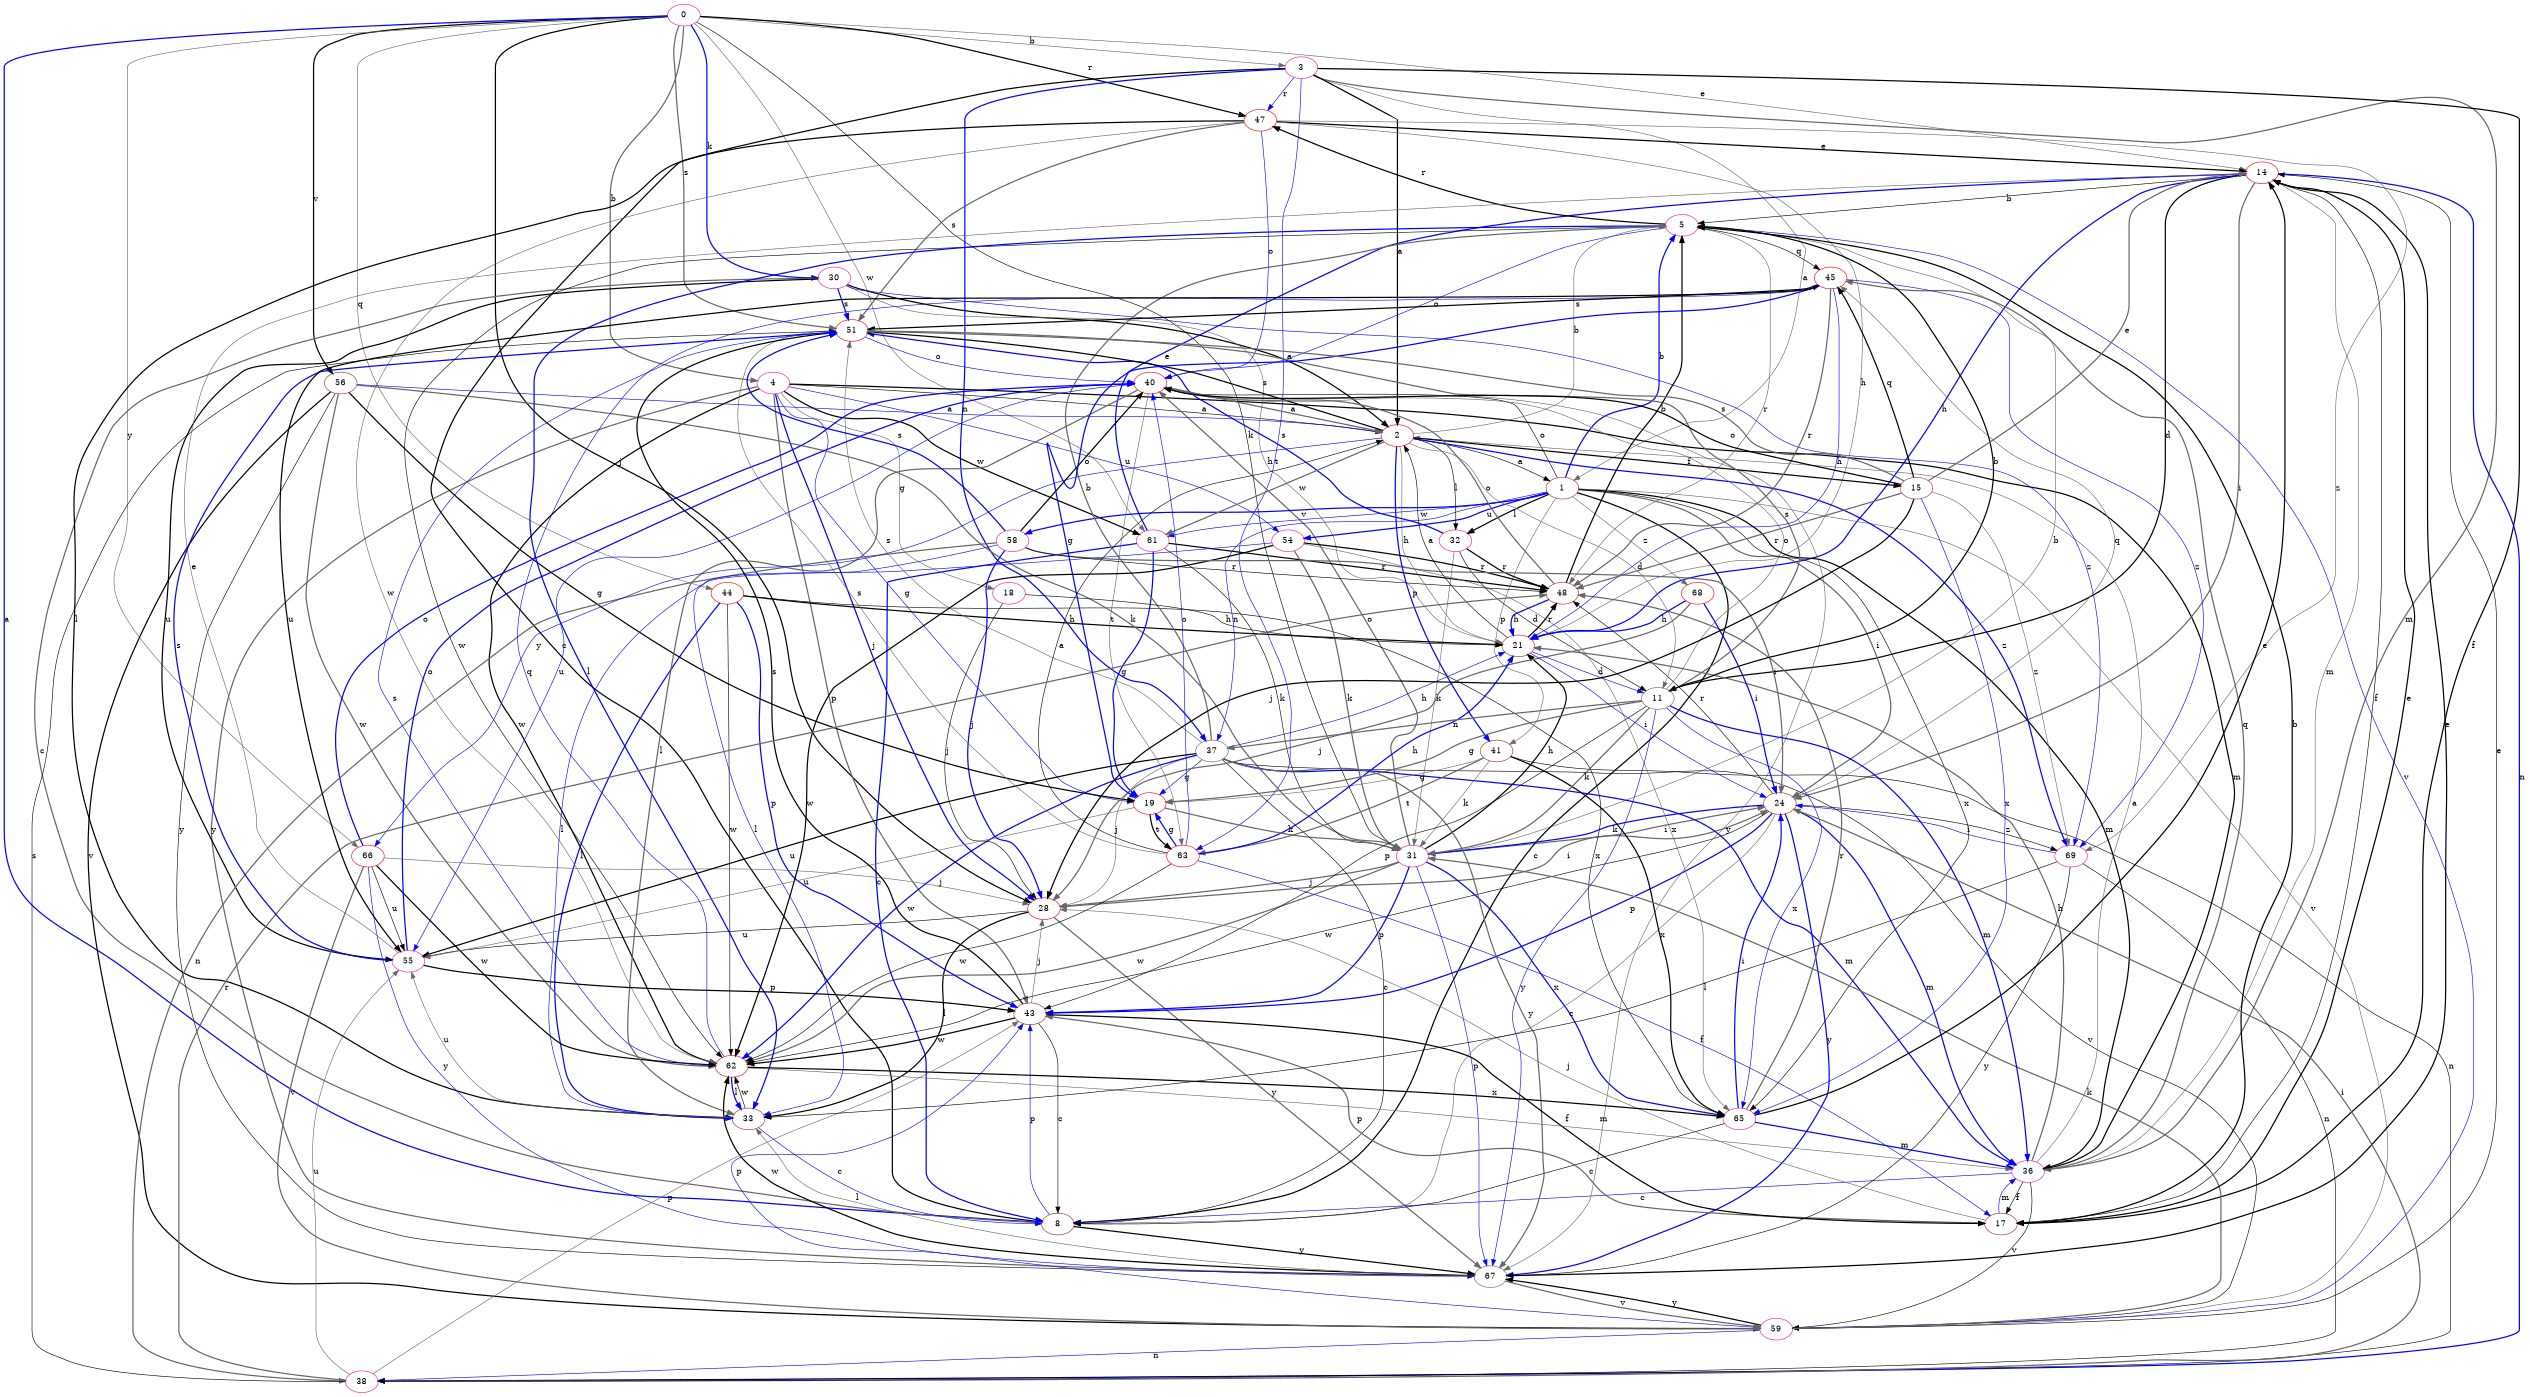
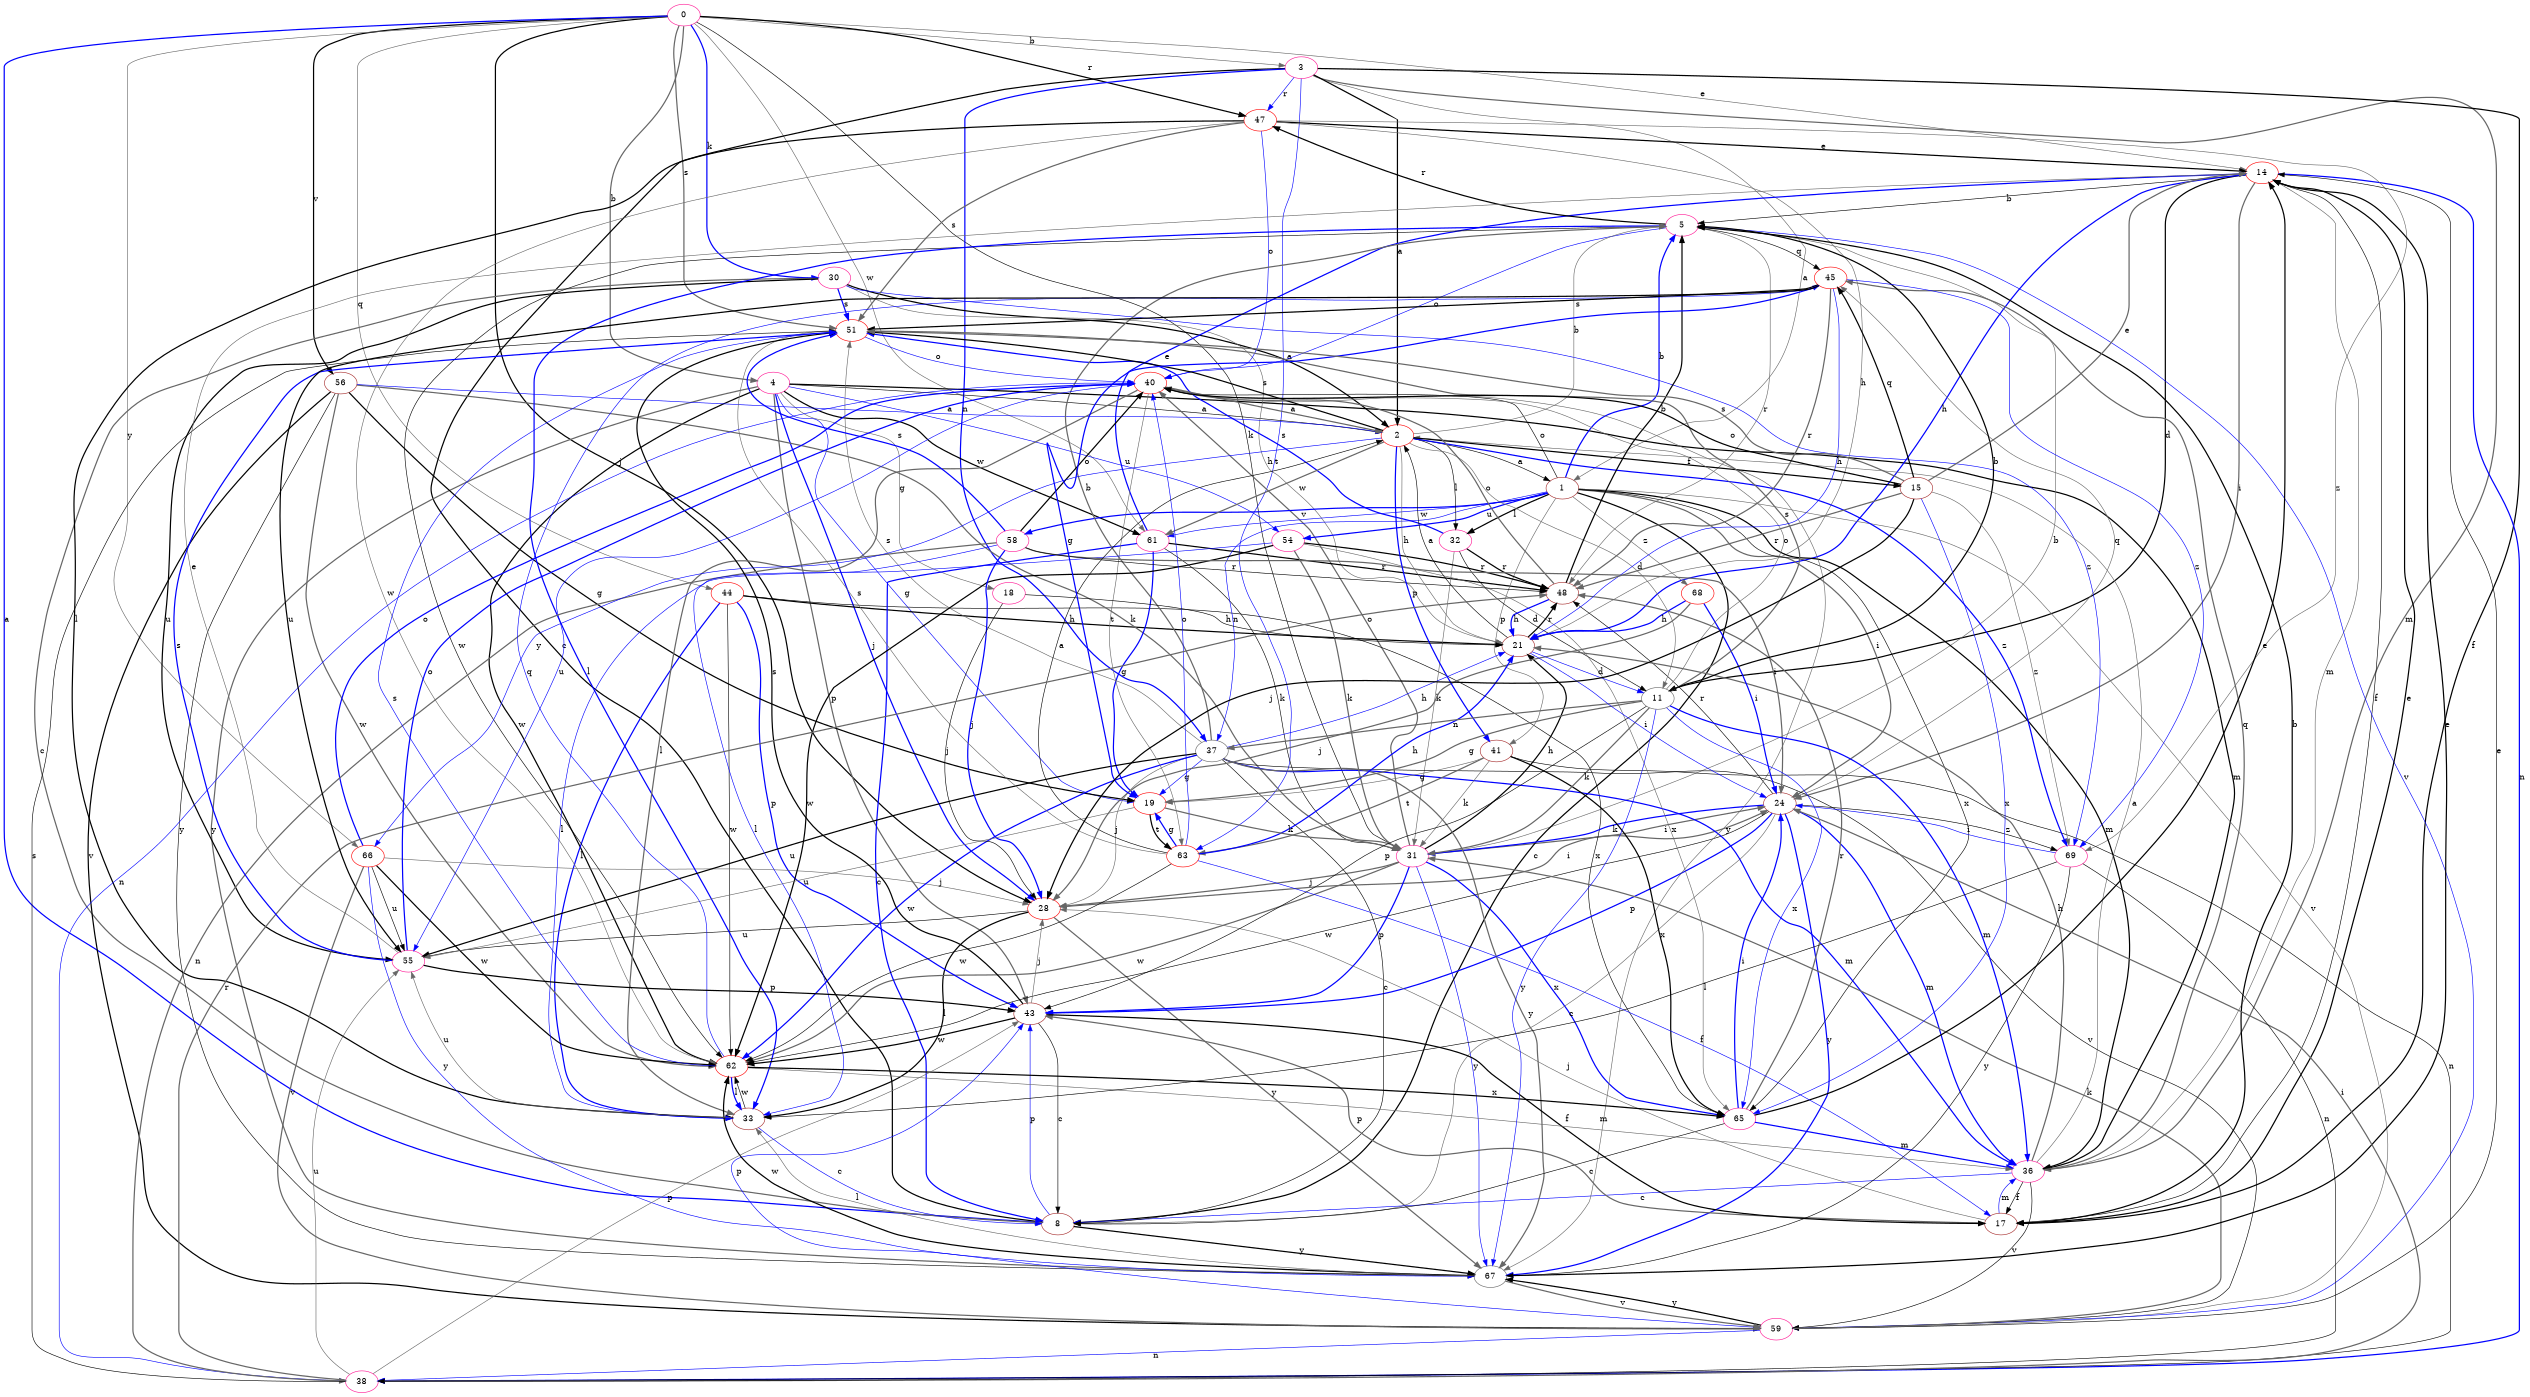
none -> (259, 731)
(1476, 1066) -> (1476, 1066)
